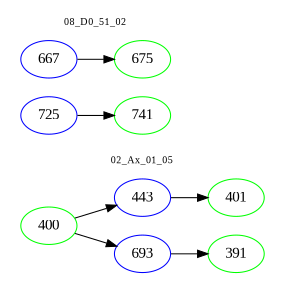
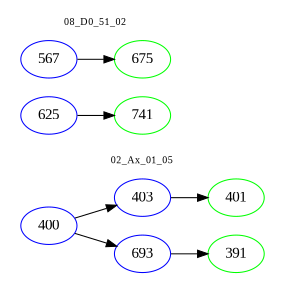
(49, 59) -> (49, 59)
(49, 115) -> (49, 115)
(143, 198) -> (143, 198)
(49, 226) -> (49, 226)
